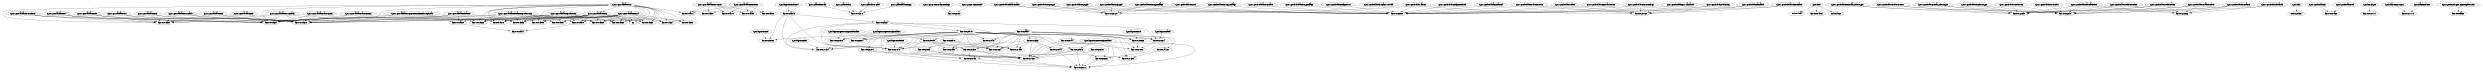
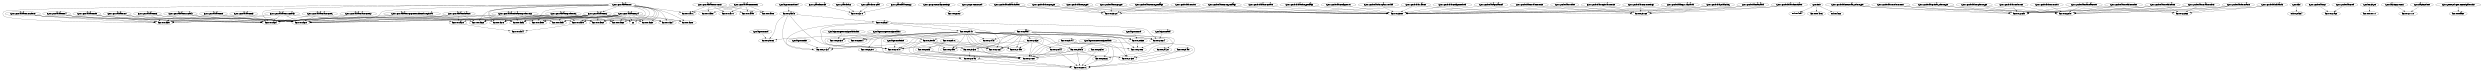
none -> (1183, 50)
